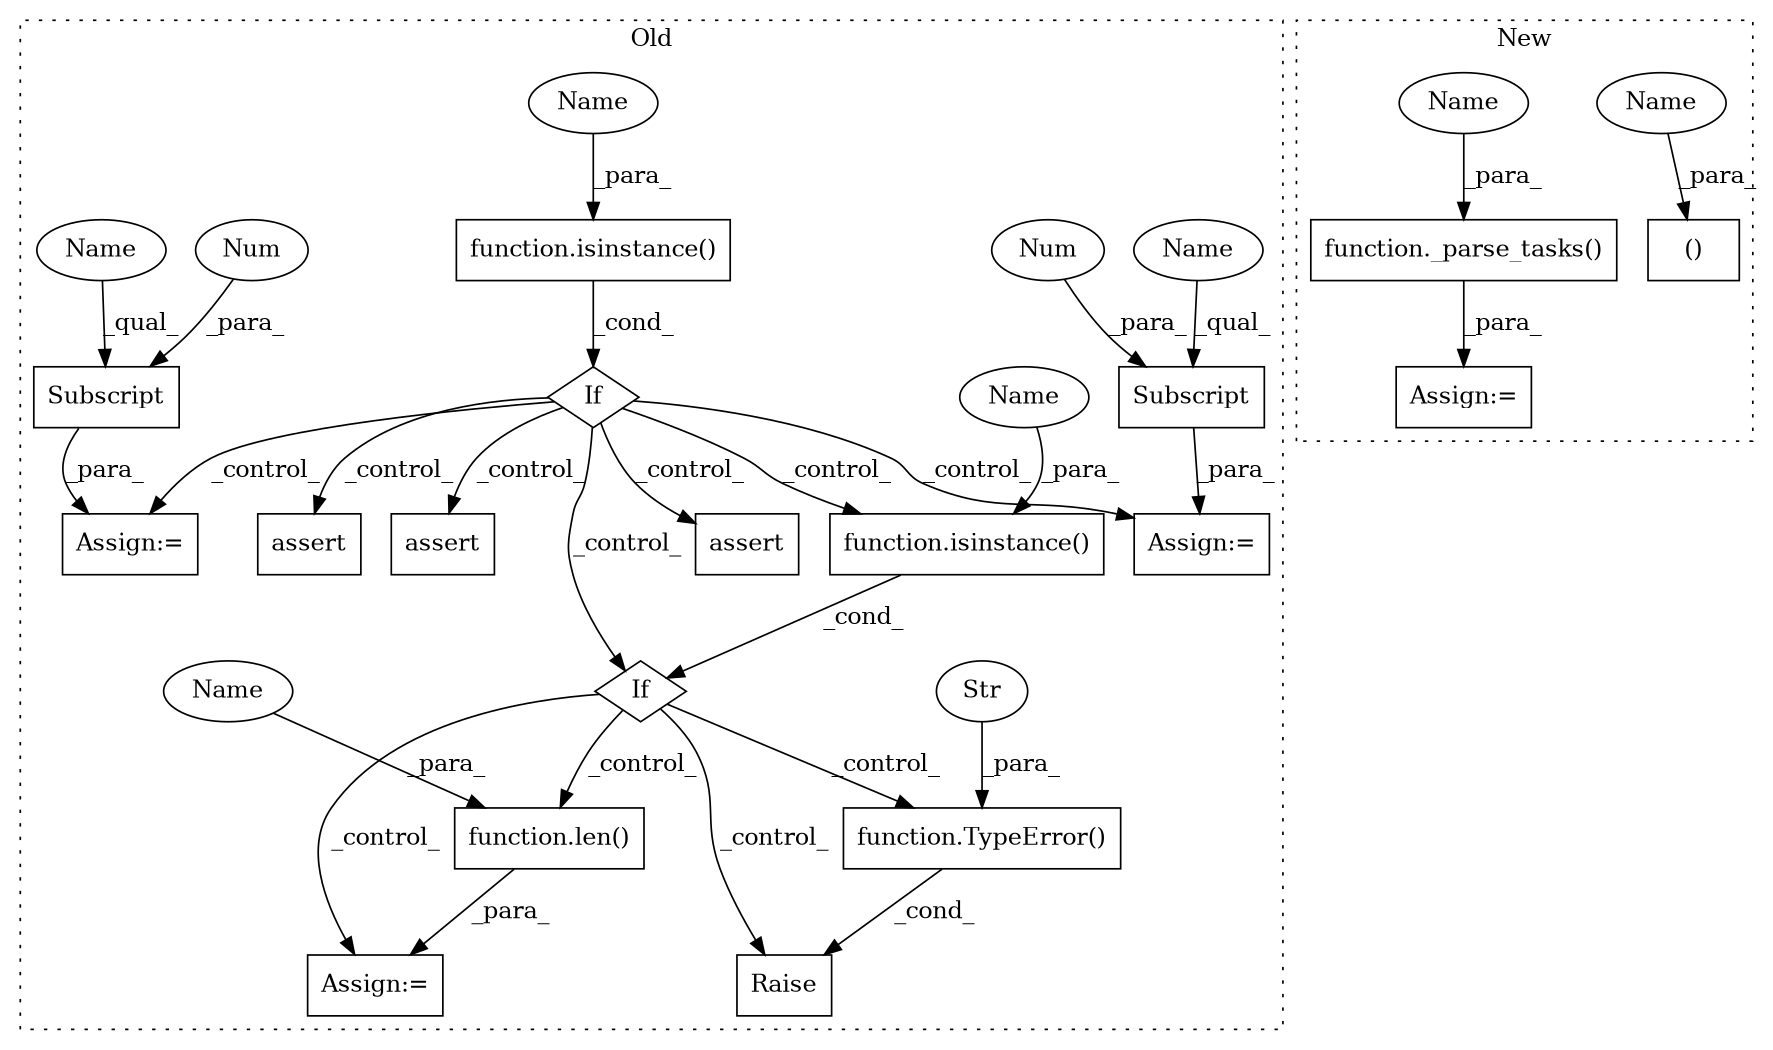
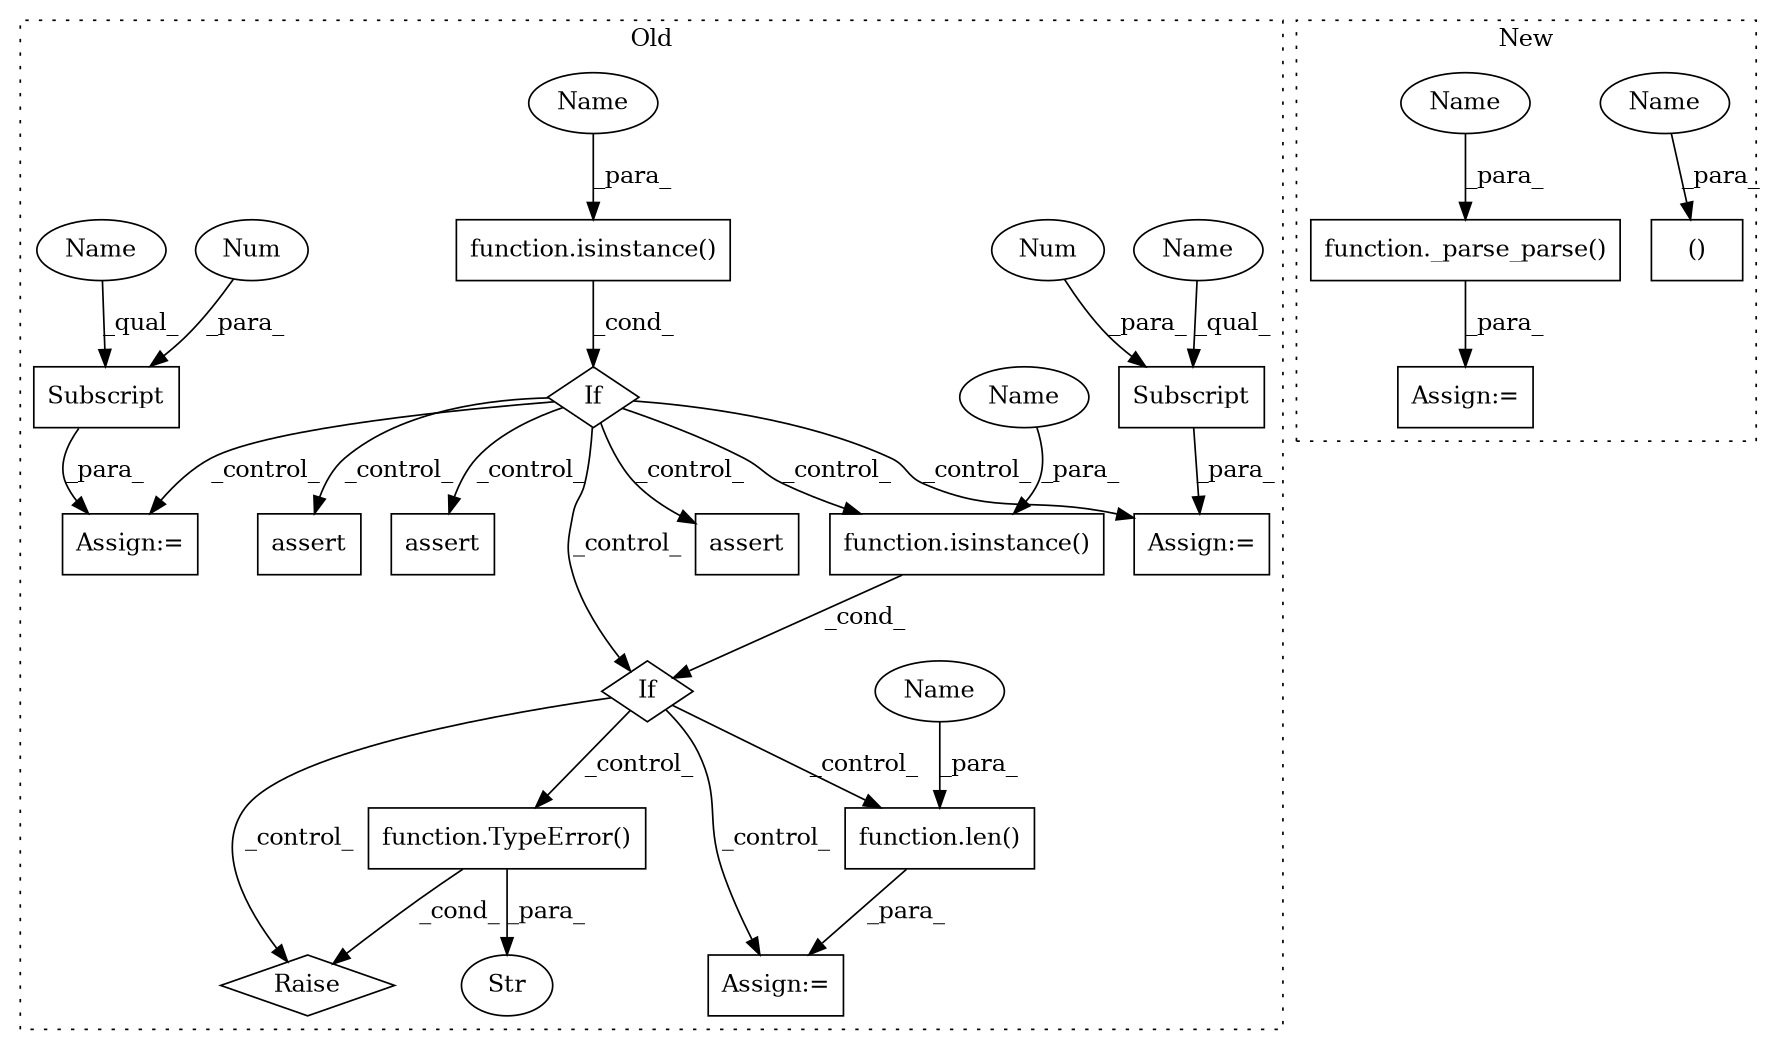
(1464, 250) -> (1465, 250)
(982, 756) -> (507, 903)
(784, 985) -> (308, 985)
